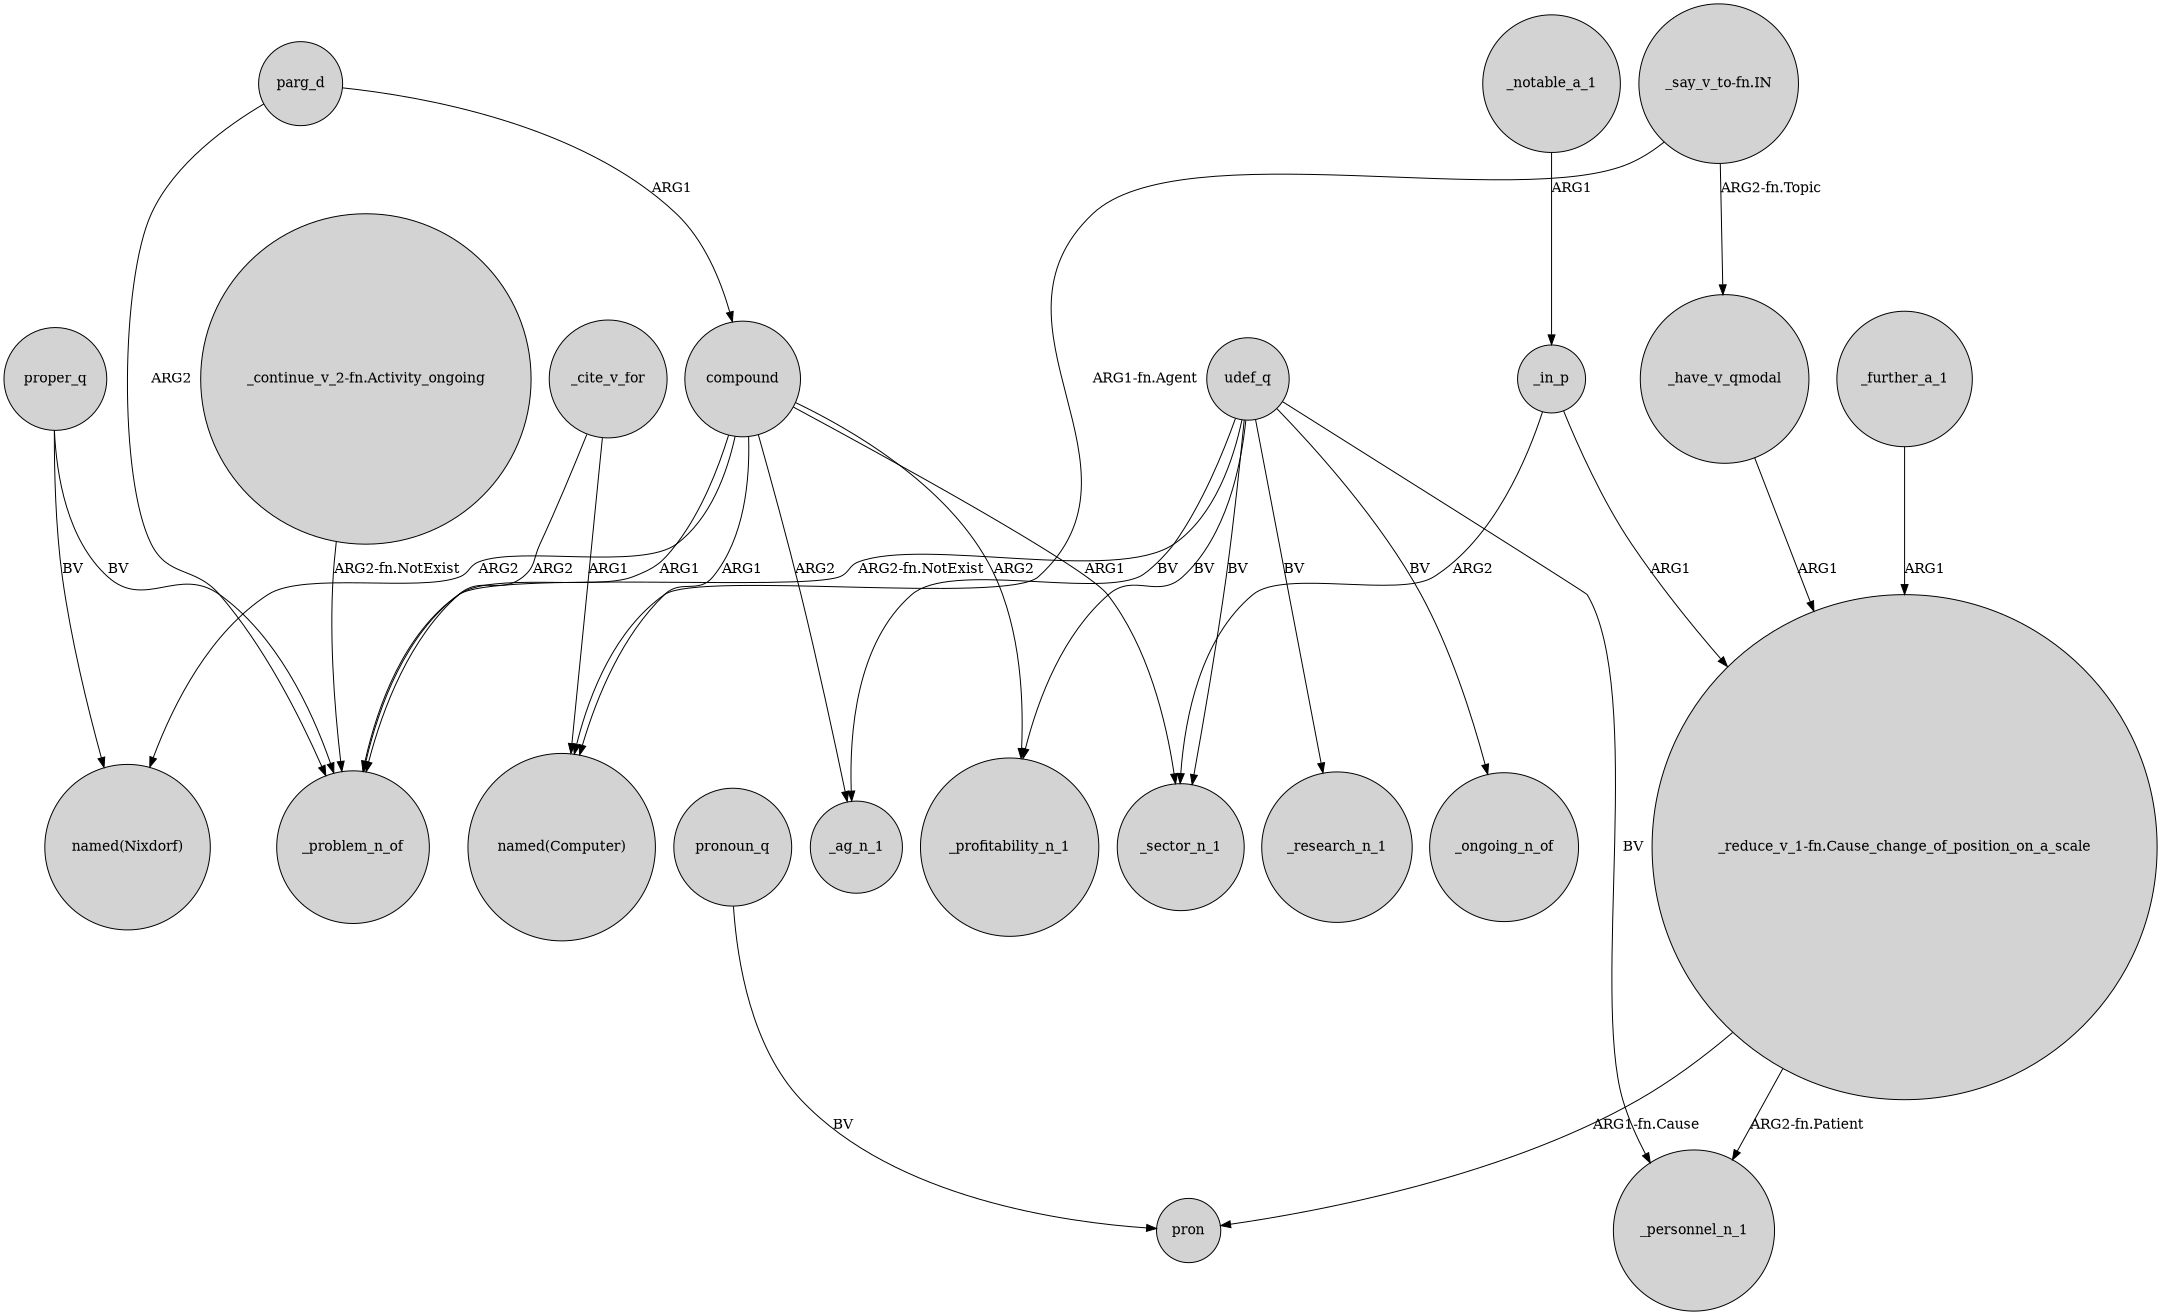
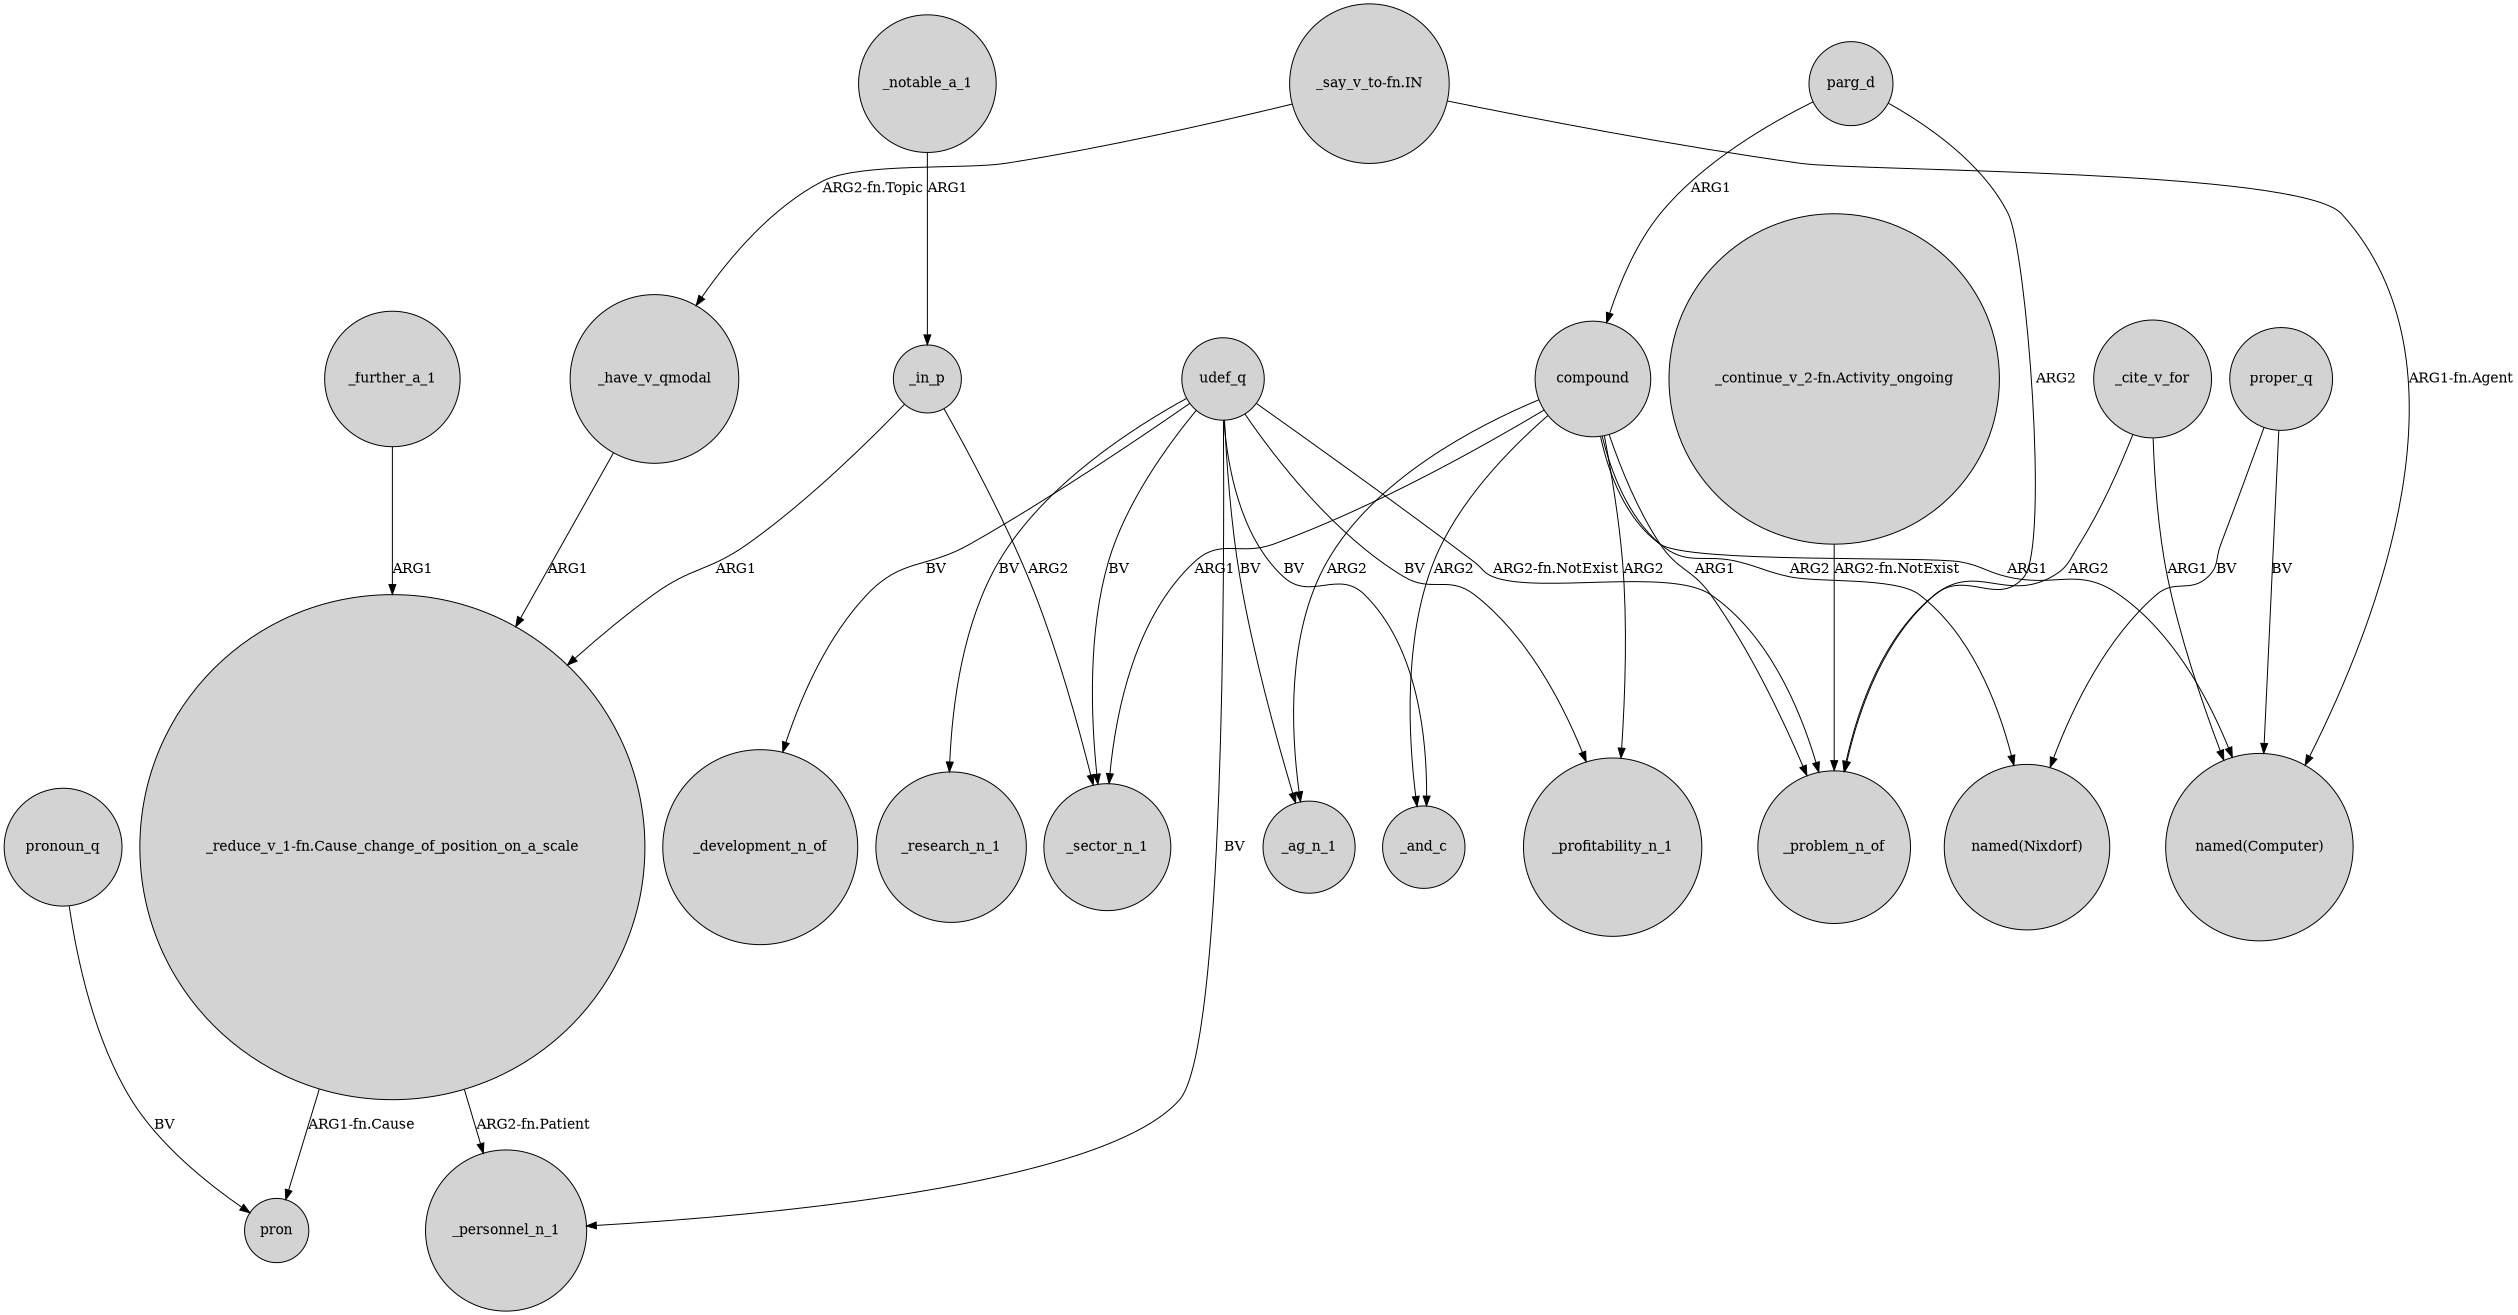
(186, 584) -> (2272, 587)
none -> (1424, 847)
(1504, 847) -> (760, 847)
